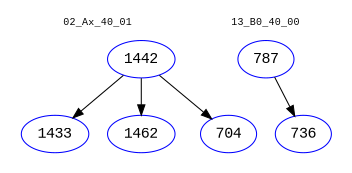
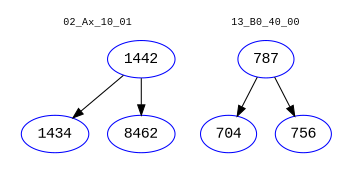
(98, 22) -> (98, 22)
(177, 90) -> (250, 92)
(55, 134) -> (55, 134)
(141, 134) -> (141, 134)
(303, 134) -> (303, 134)
